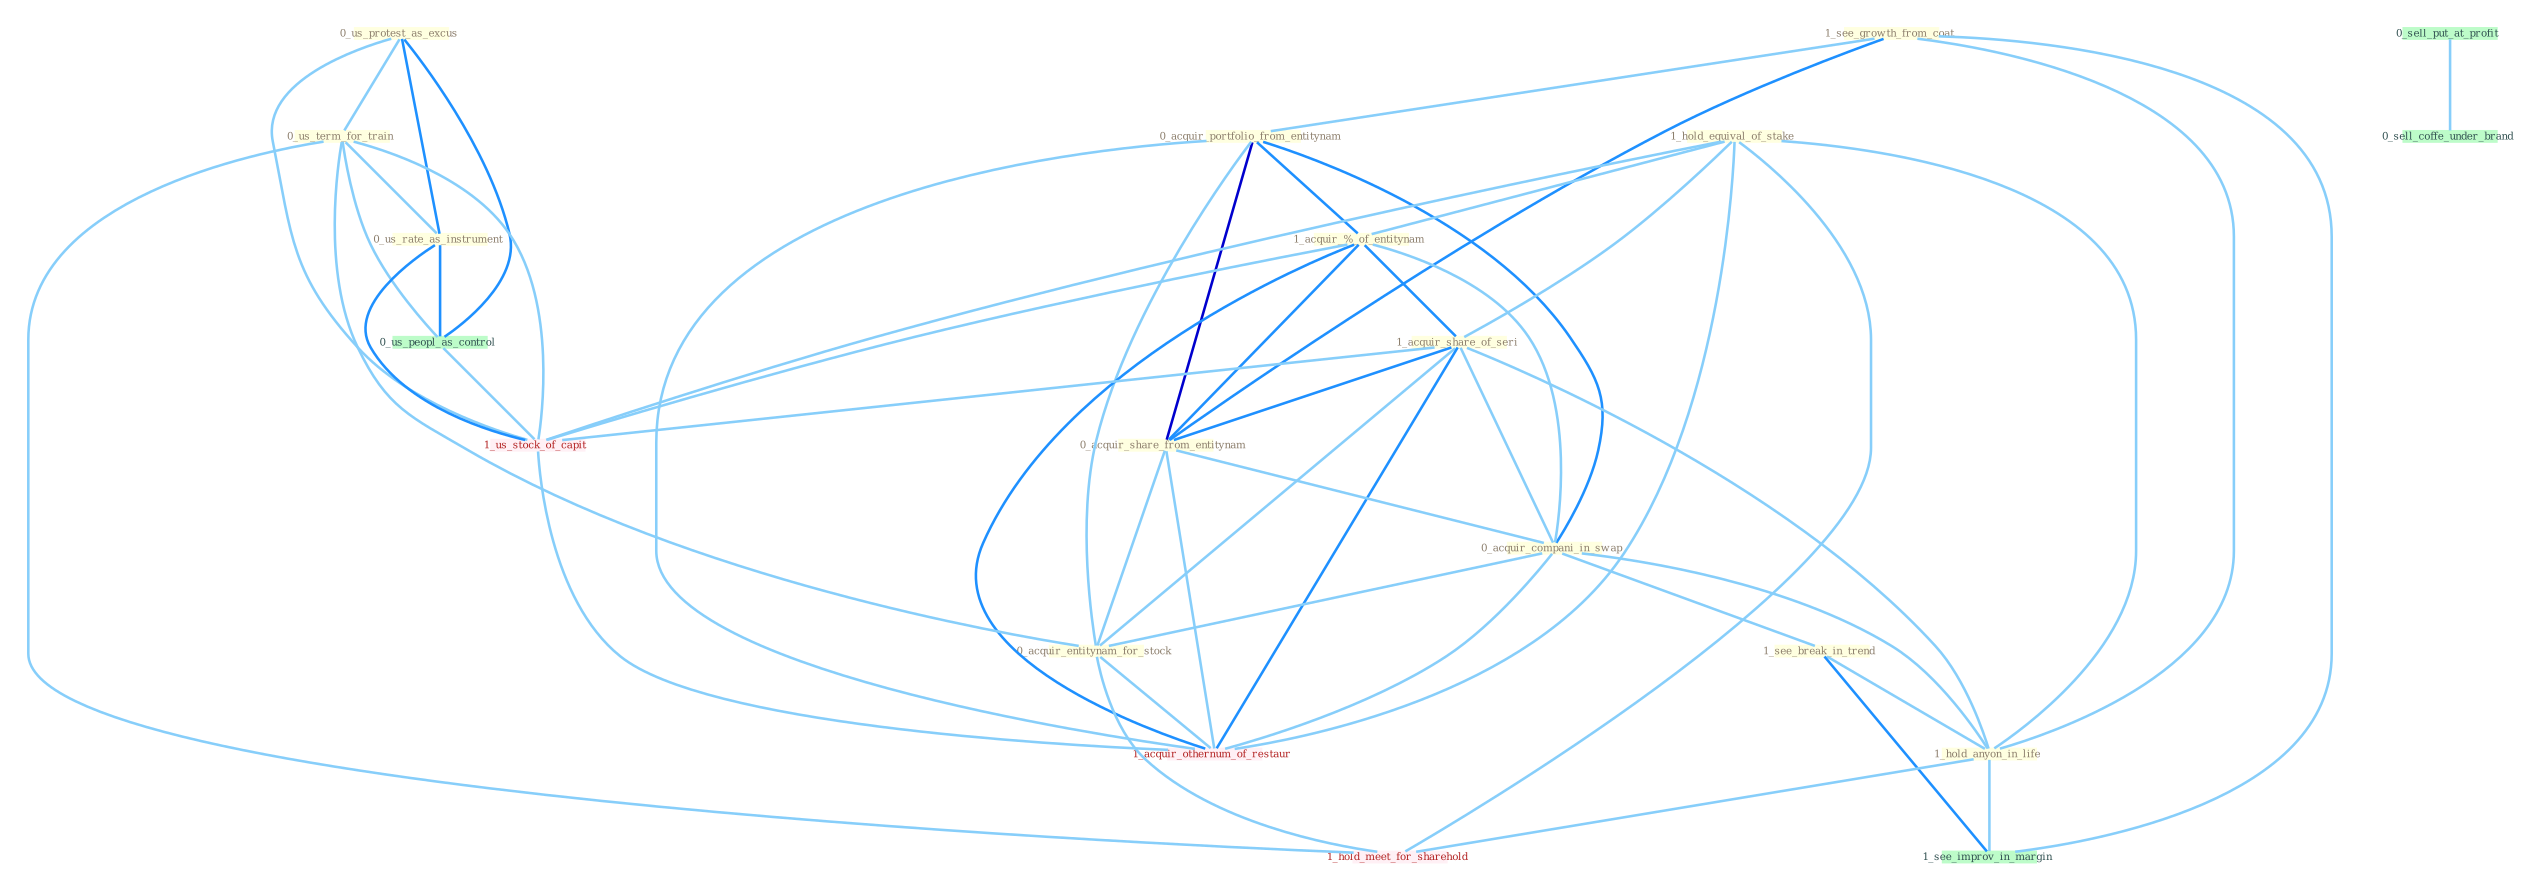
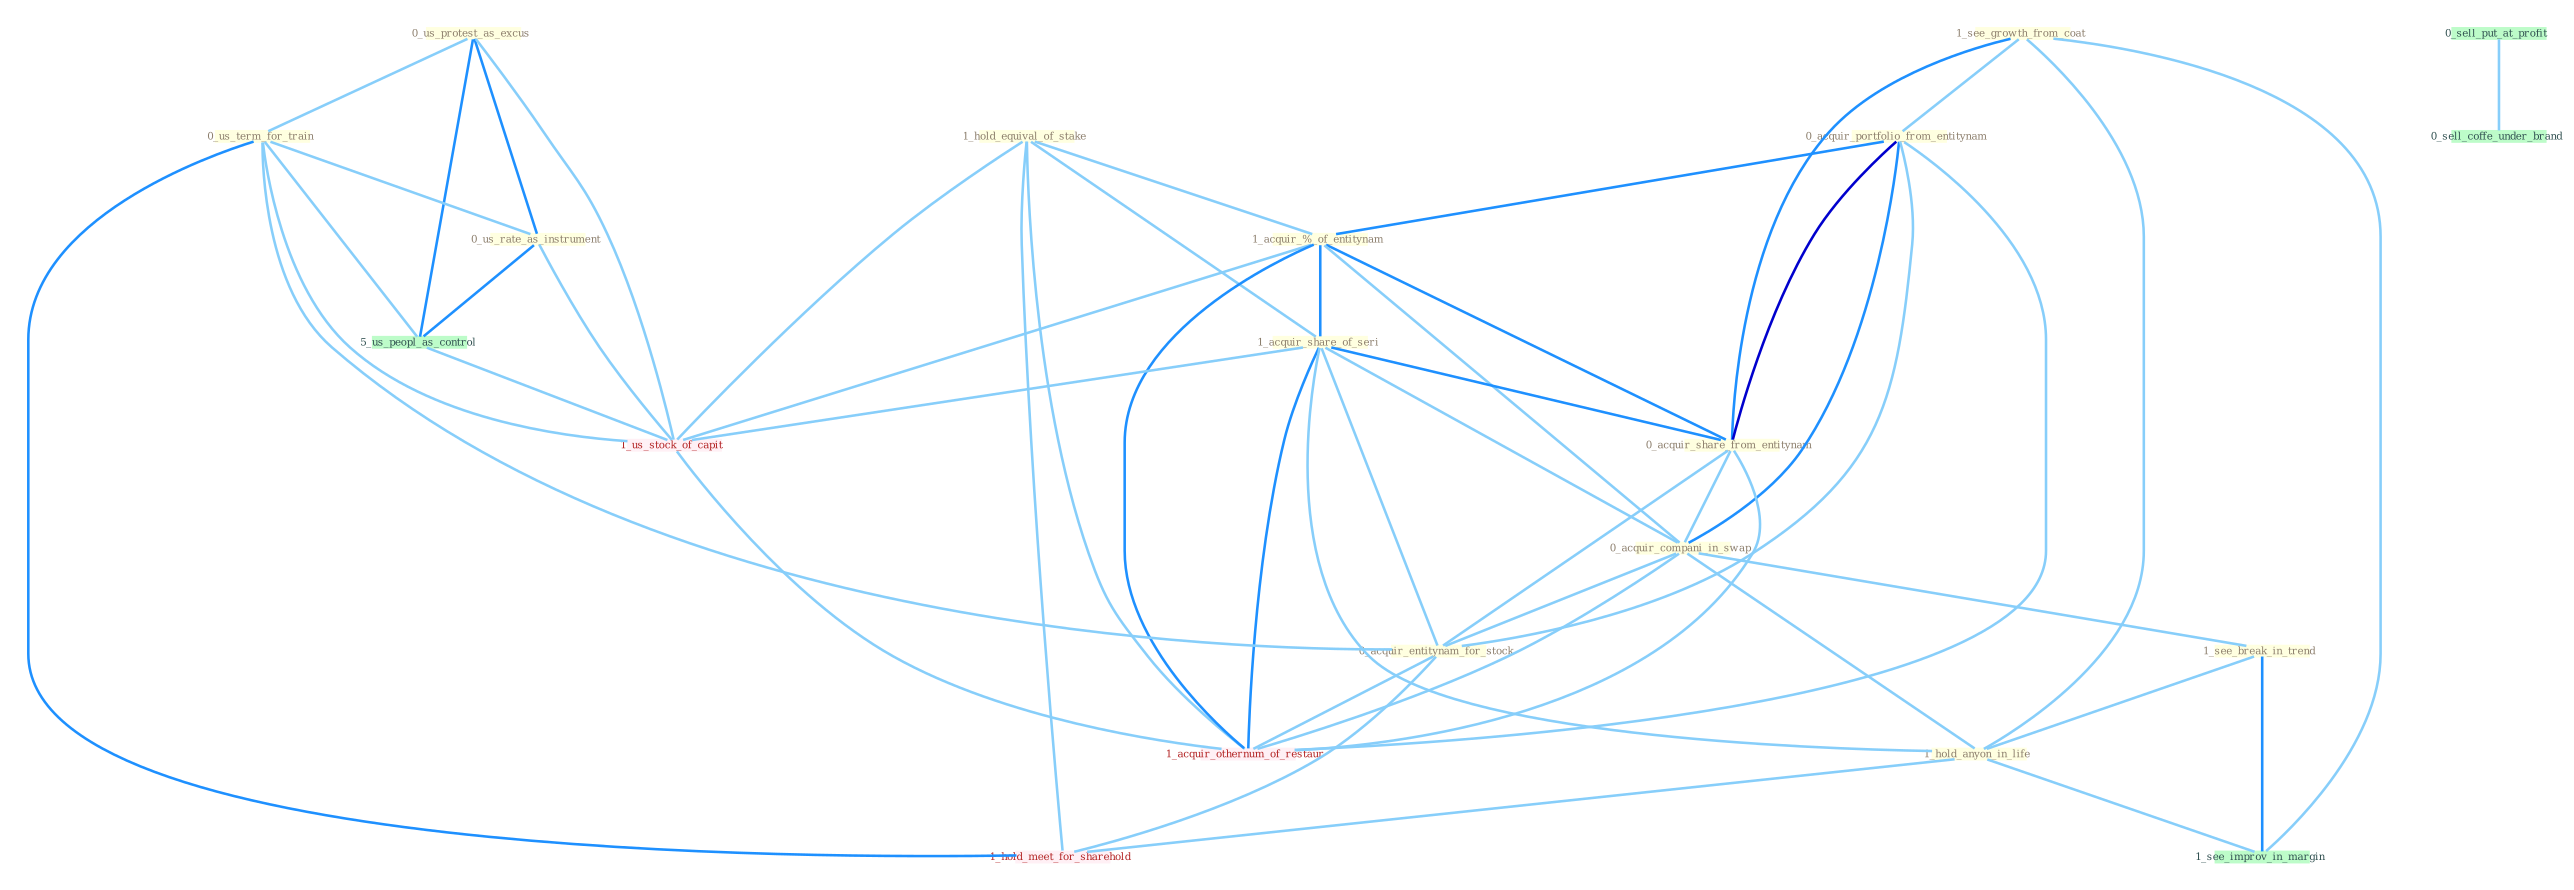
(367, 319) -> (599, 347)
(440, 342) -> (419, 342)
(2136, 350) -> none
(331, 765) -> (182, 779)
